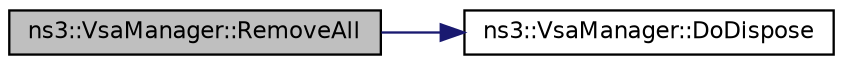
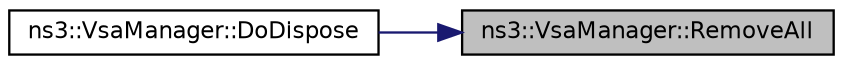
(411, 33) -> (408, 33)
